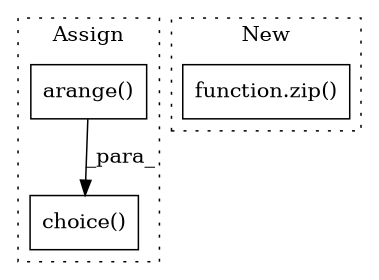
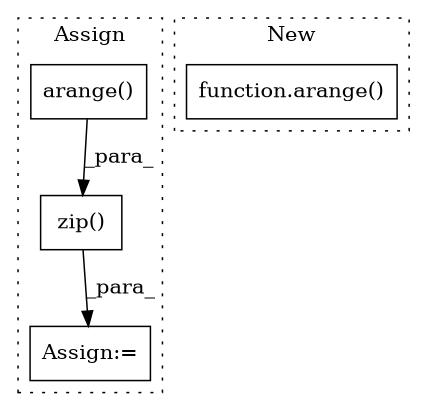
(266, 92) -> (292, 92)
(84, 223) -> (81, 223)
none -> (90, 353)
